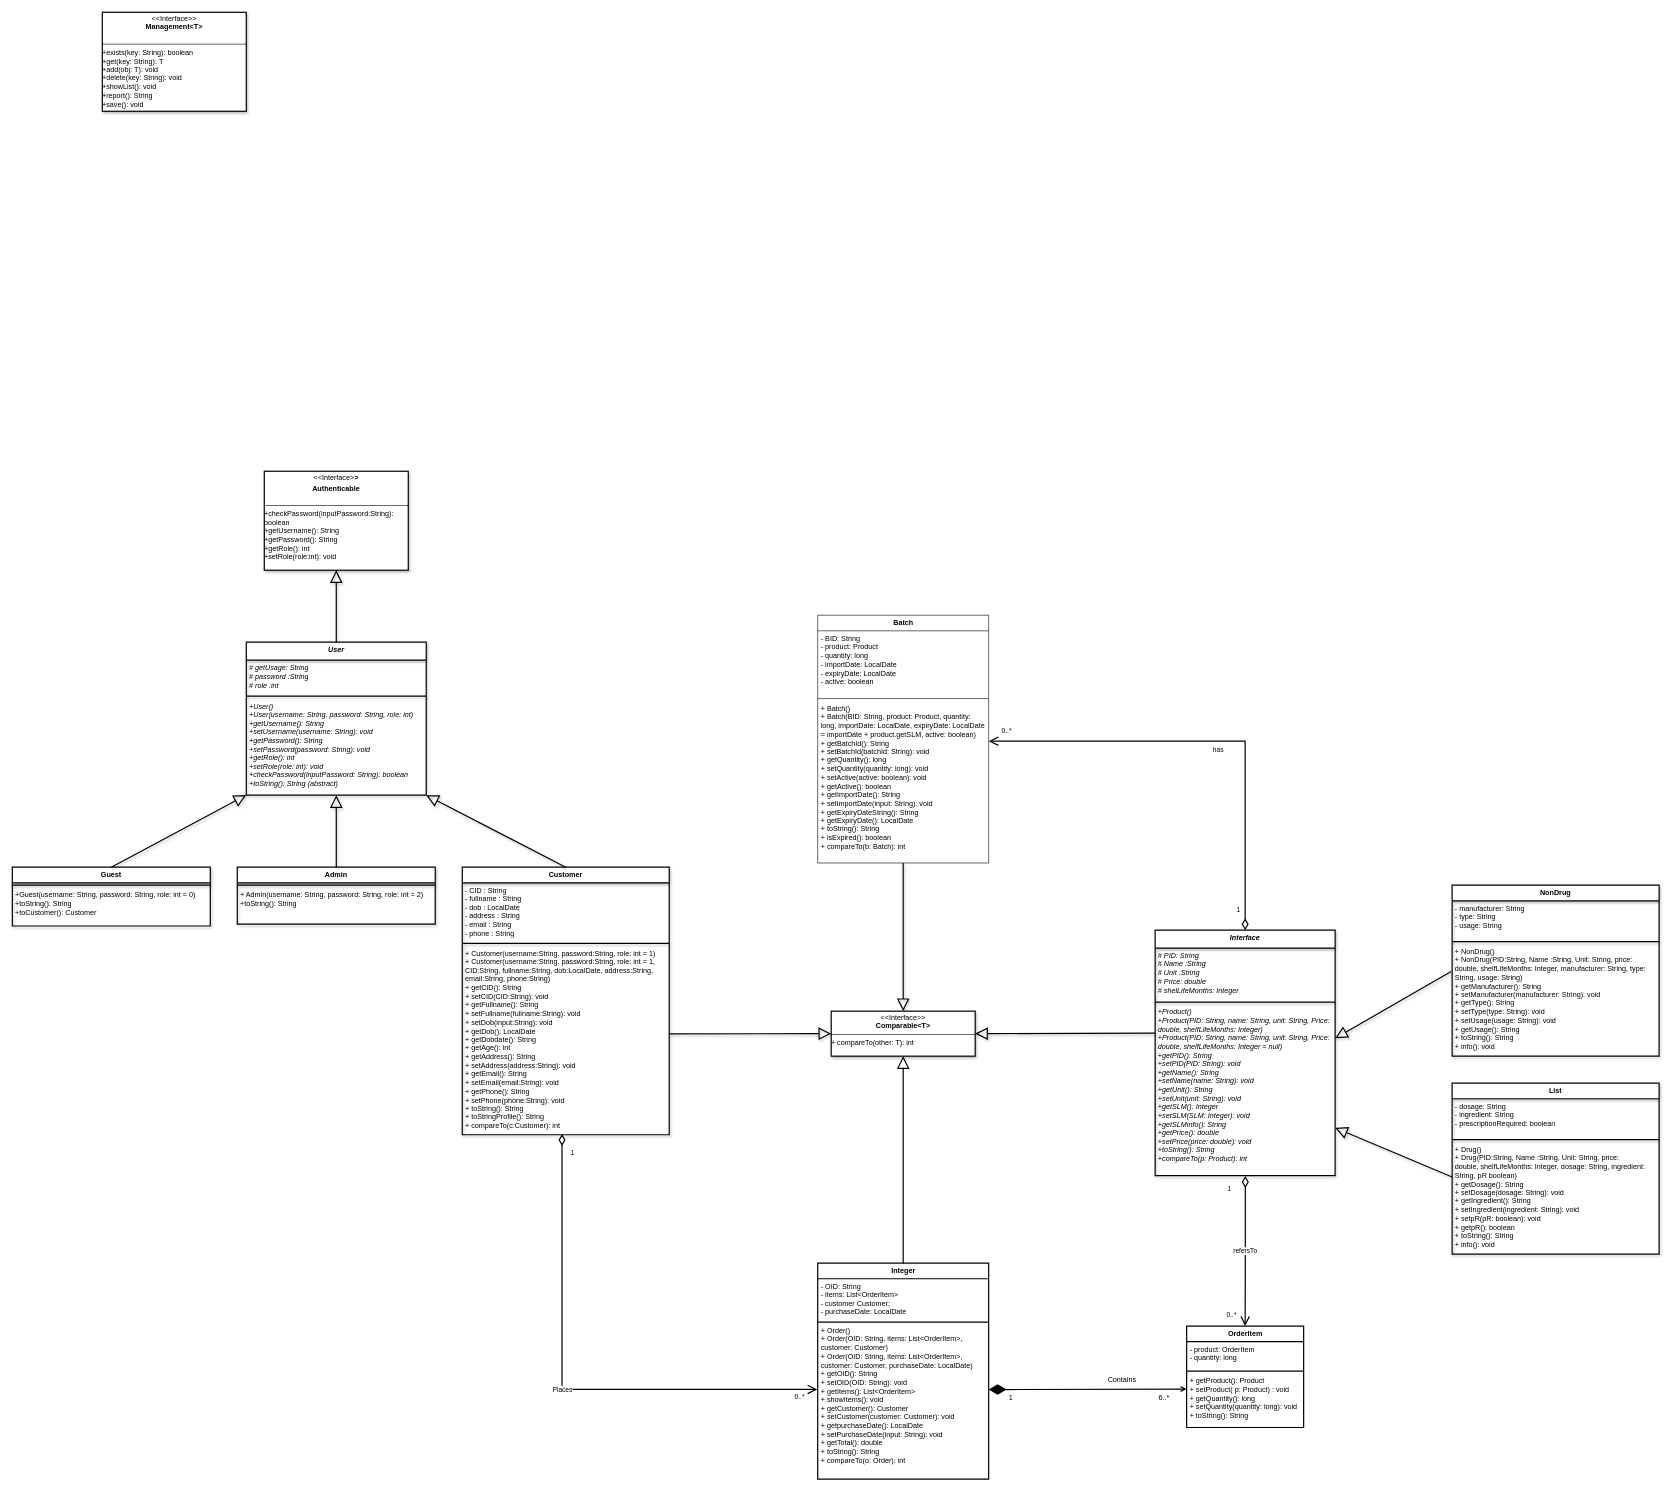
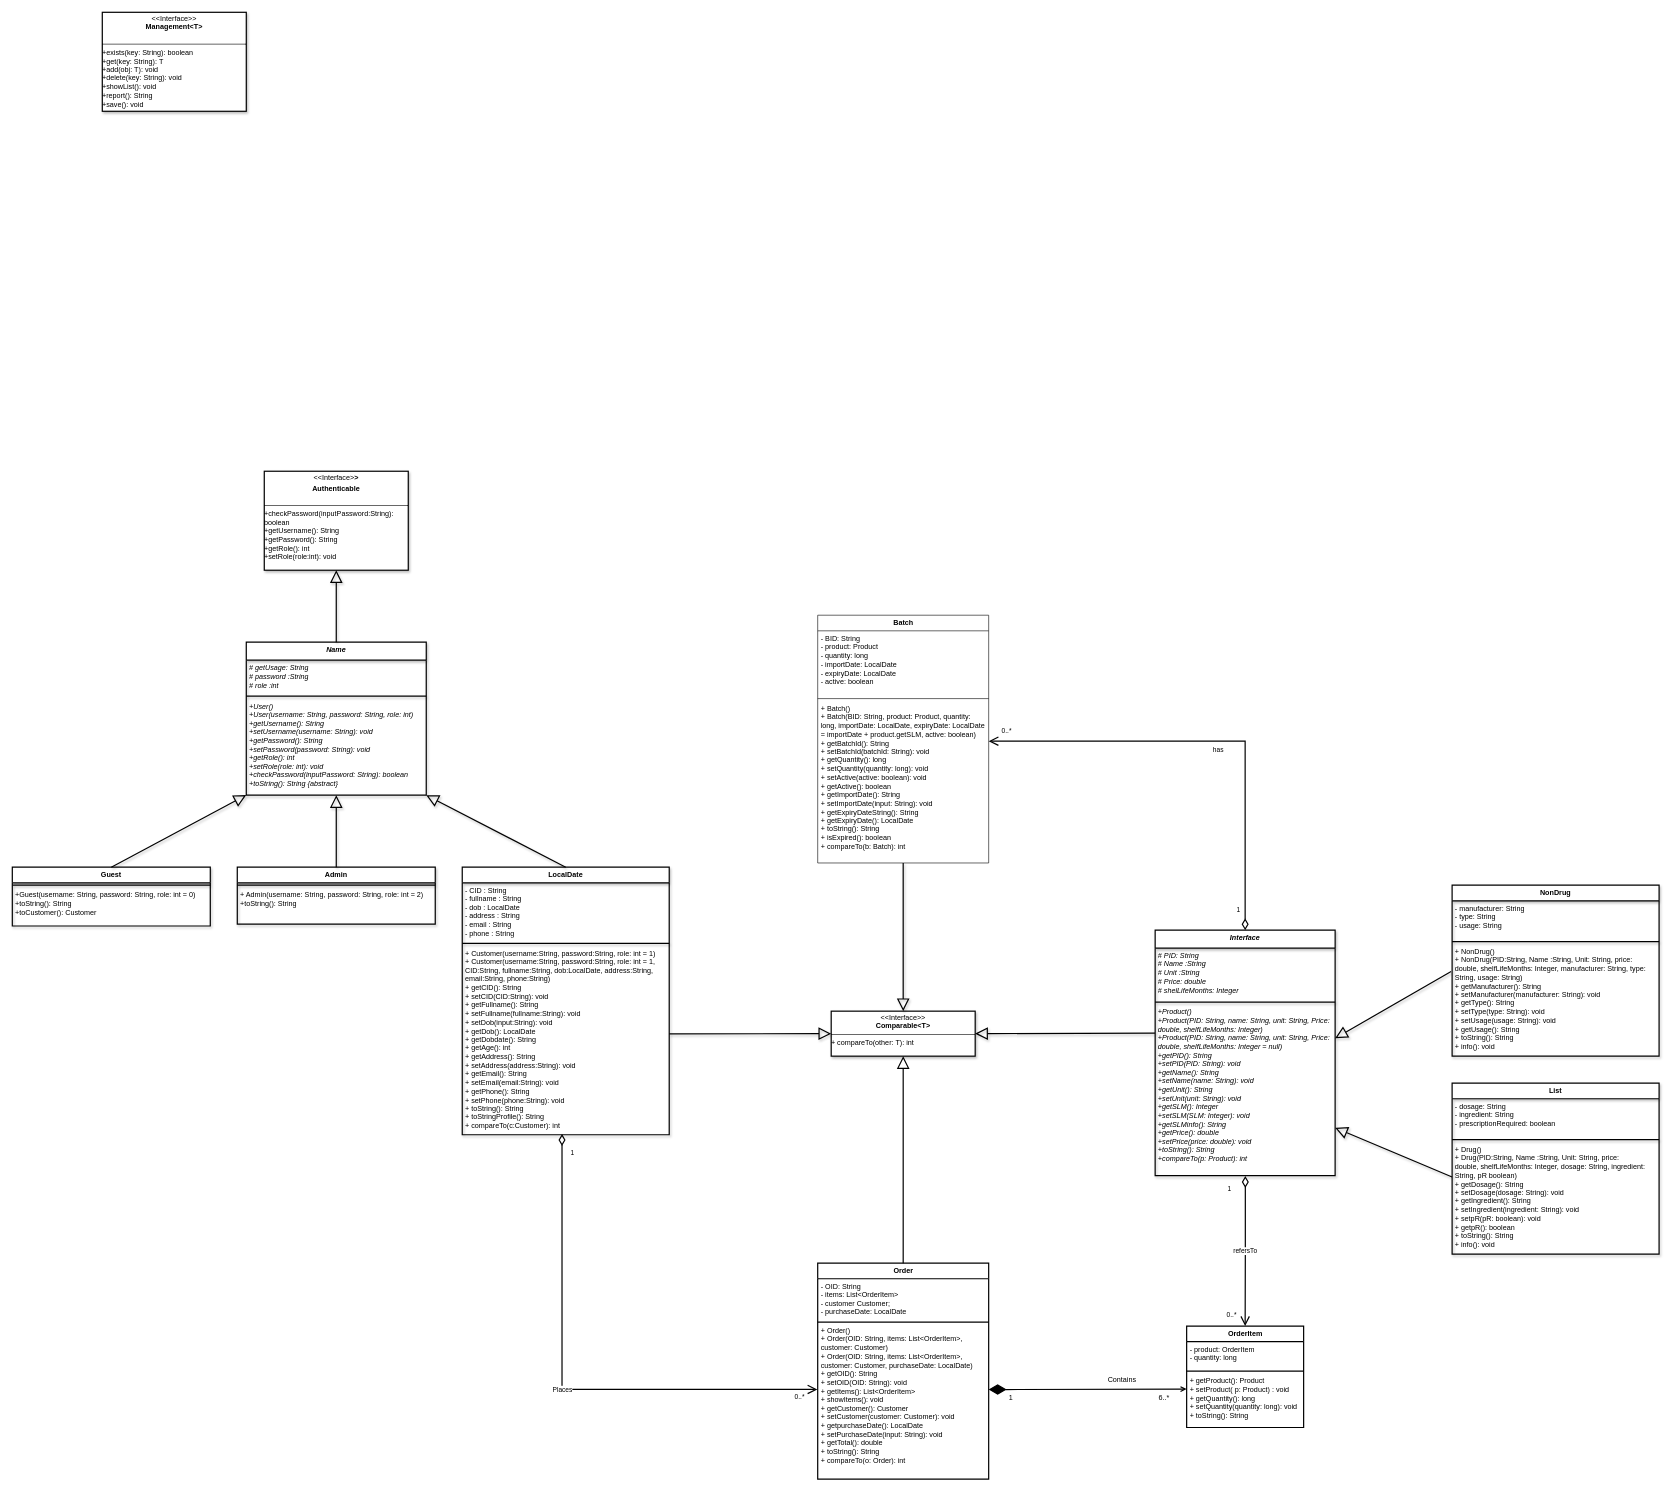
(336, 650) -> (336, 650)
(566, 875) -> (566, 875)
(904, 1271) -> (904, 1271)
